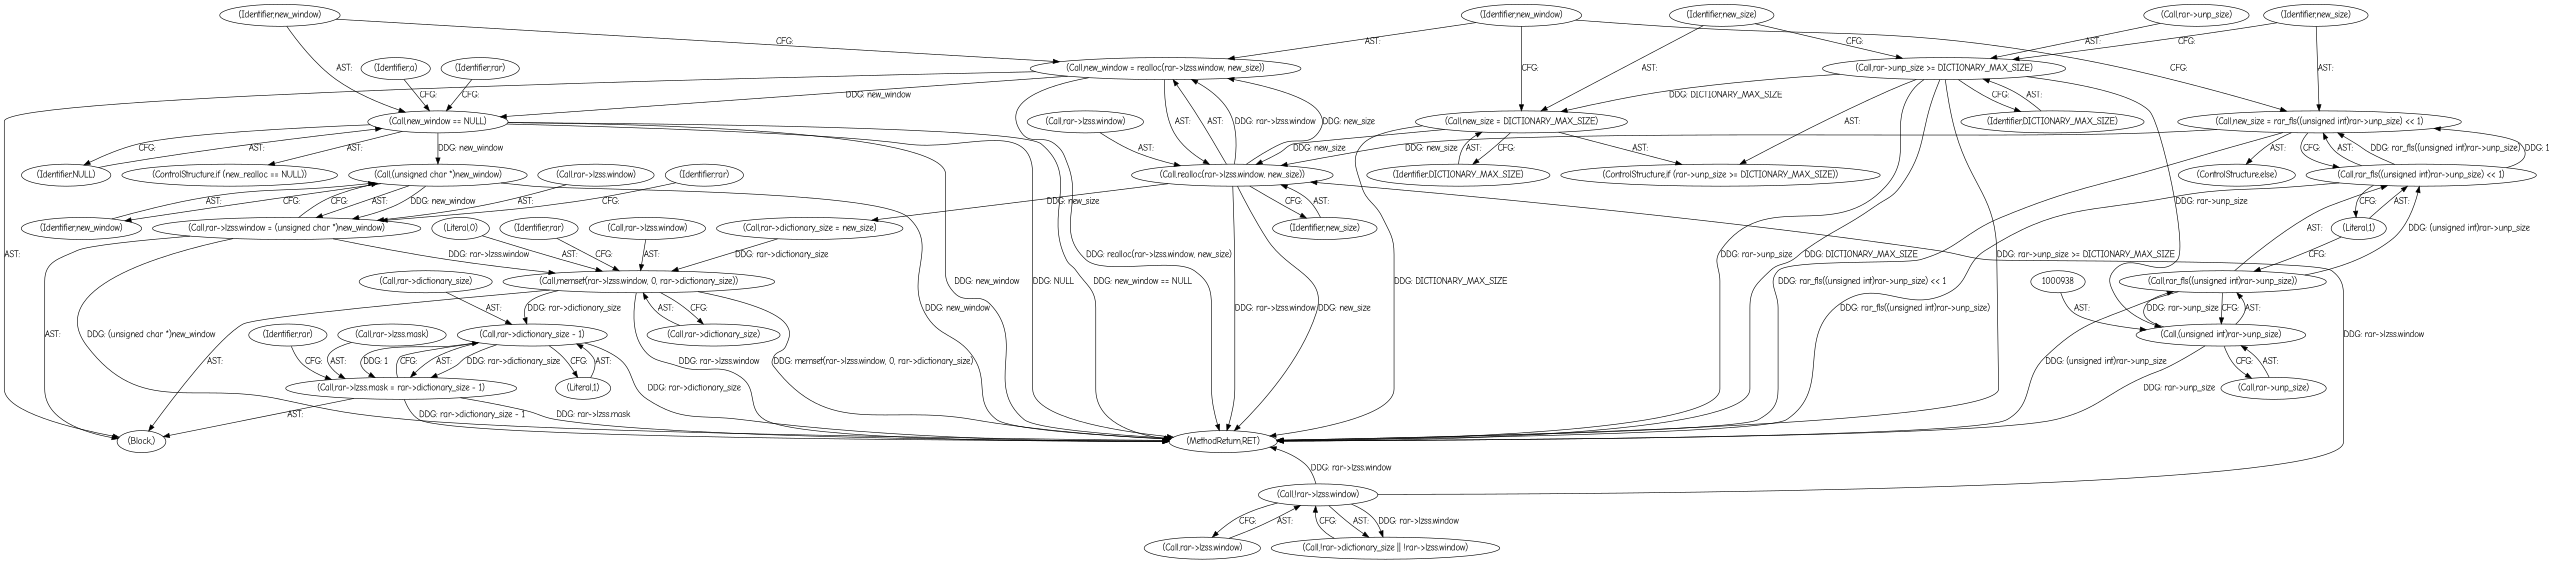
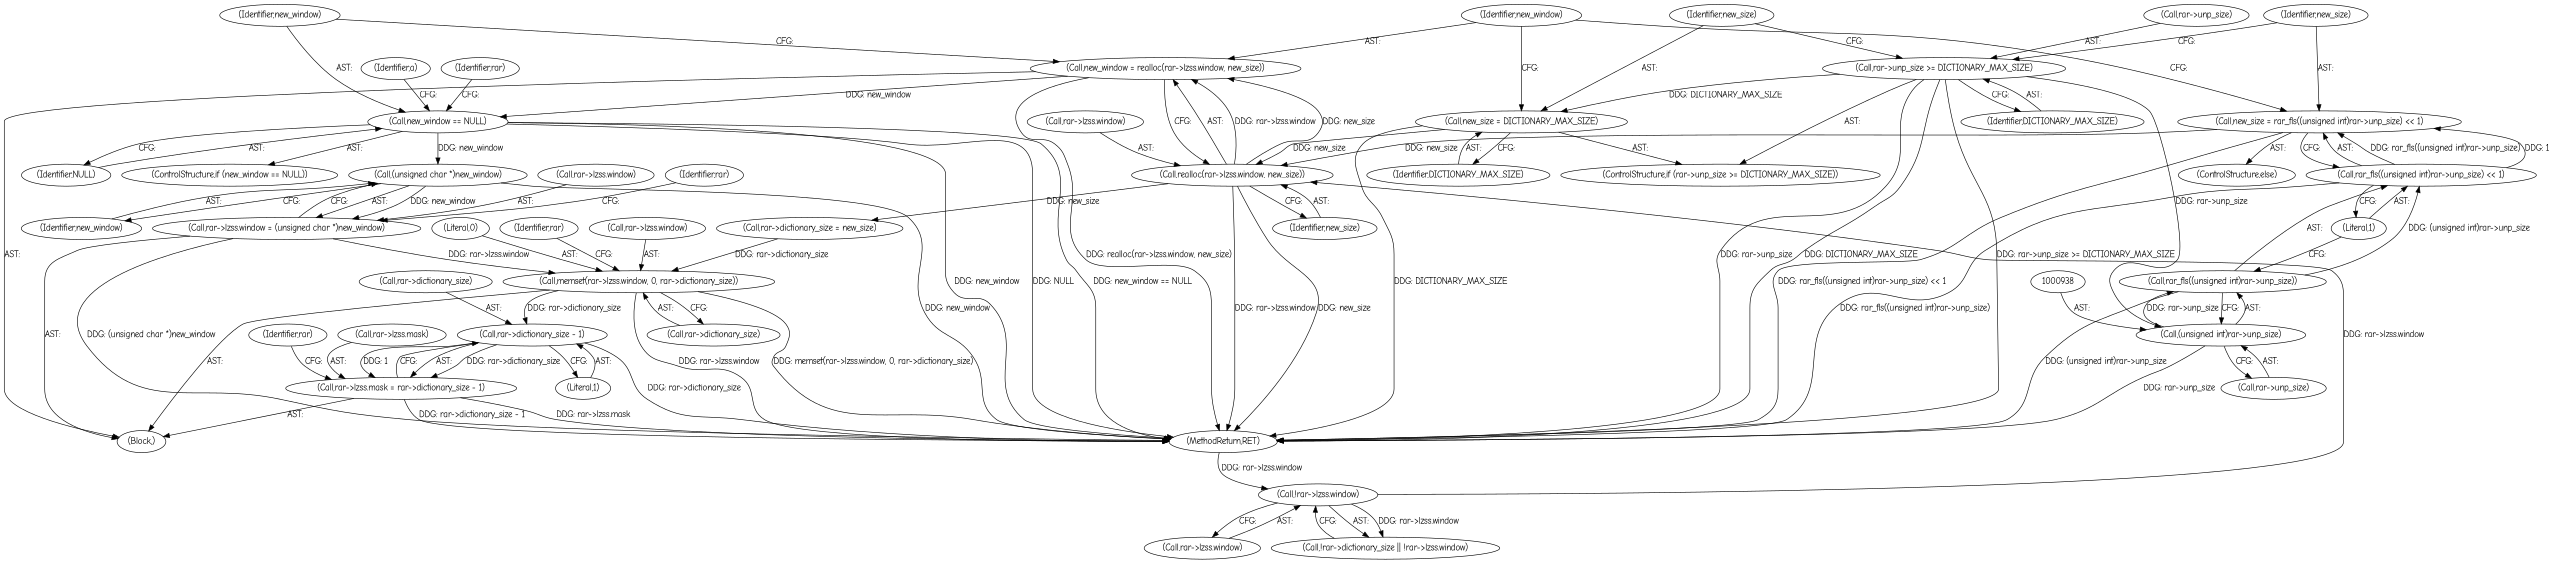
(1184, 122) -> (1184, 122)
(230, 175) -> (230, 175)
(1301, 461) -> (1231, 479)
